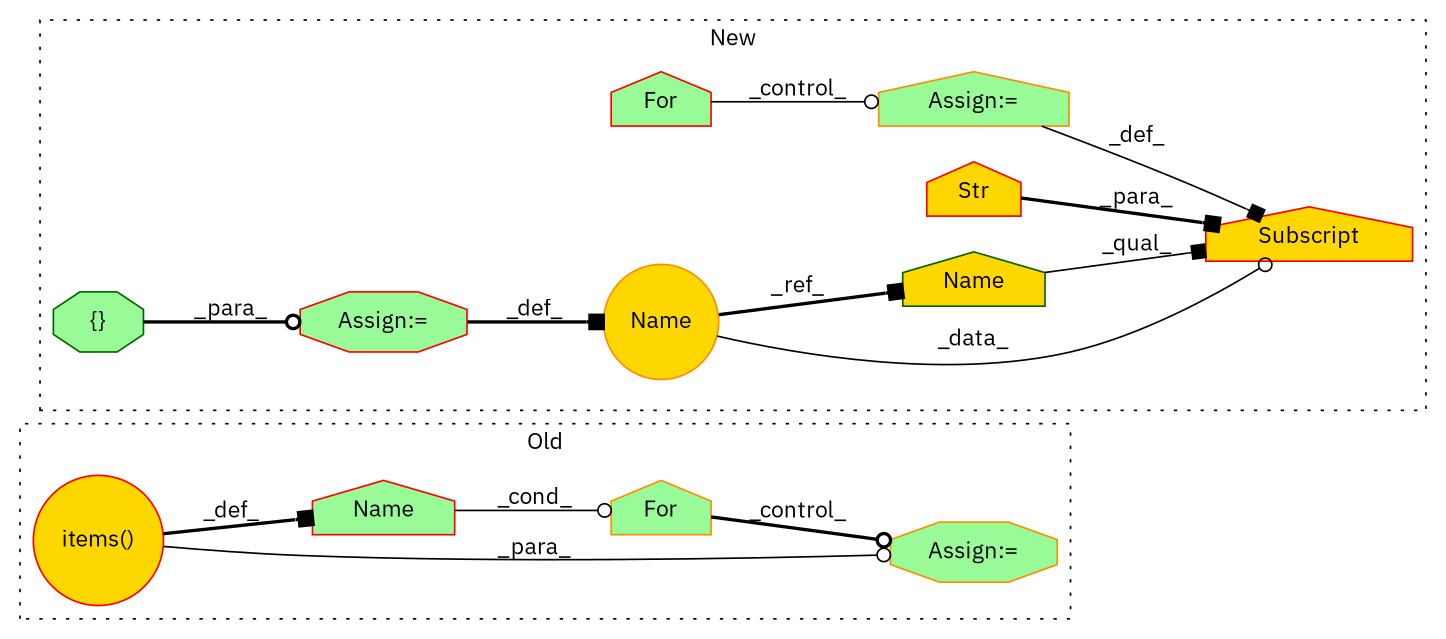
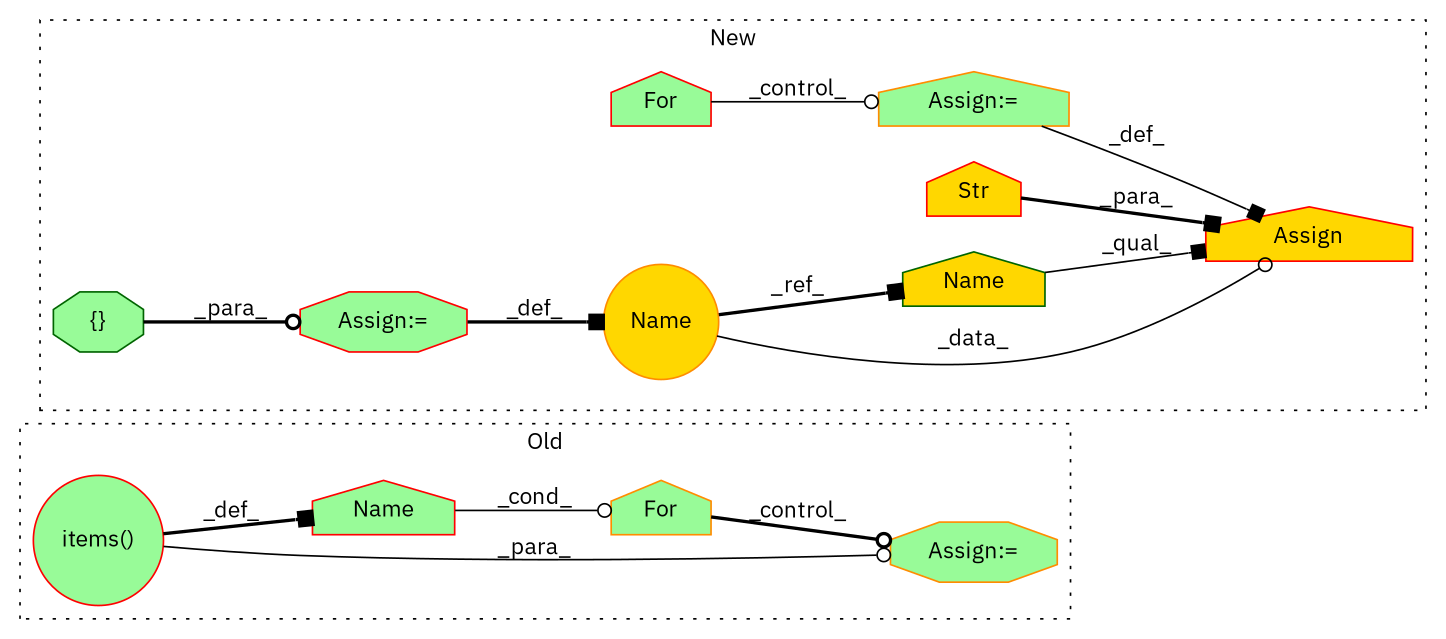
(1309, 237) -> (1309, 237)
(98, 540) -> (98, 540)
